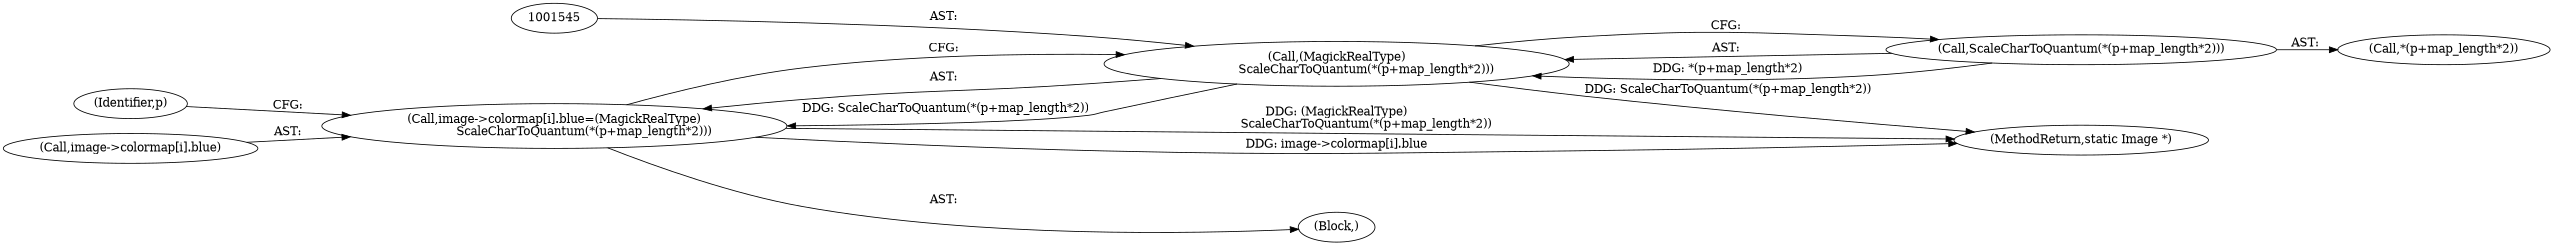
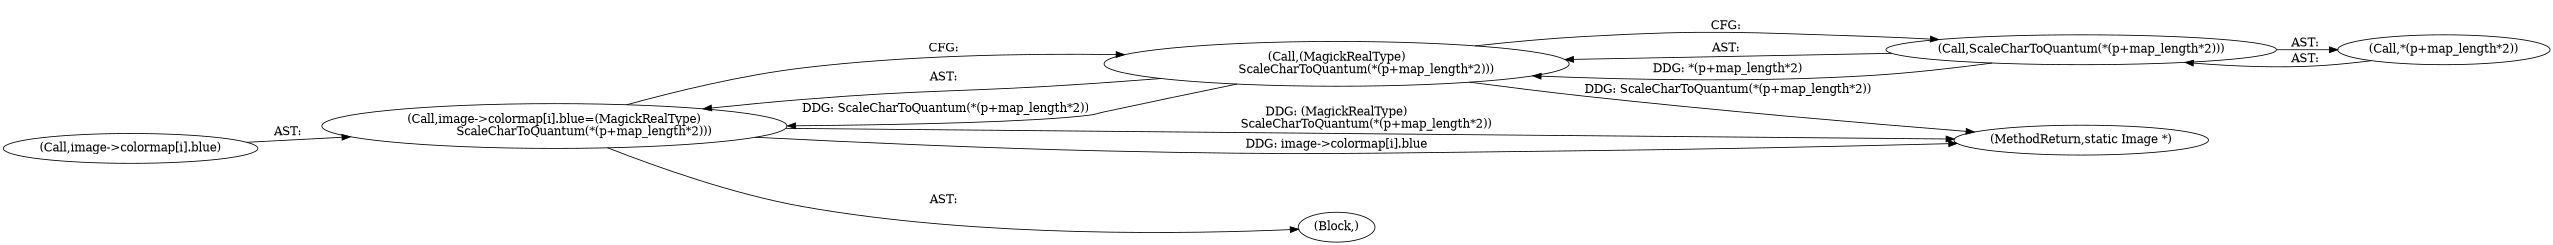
(554, 18) -> none
none -> (2282, 67)
(131, 104) -> none
